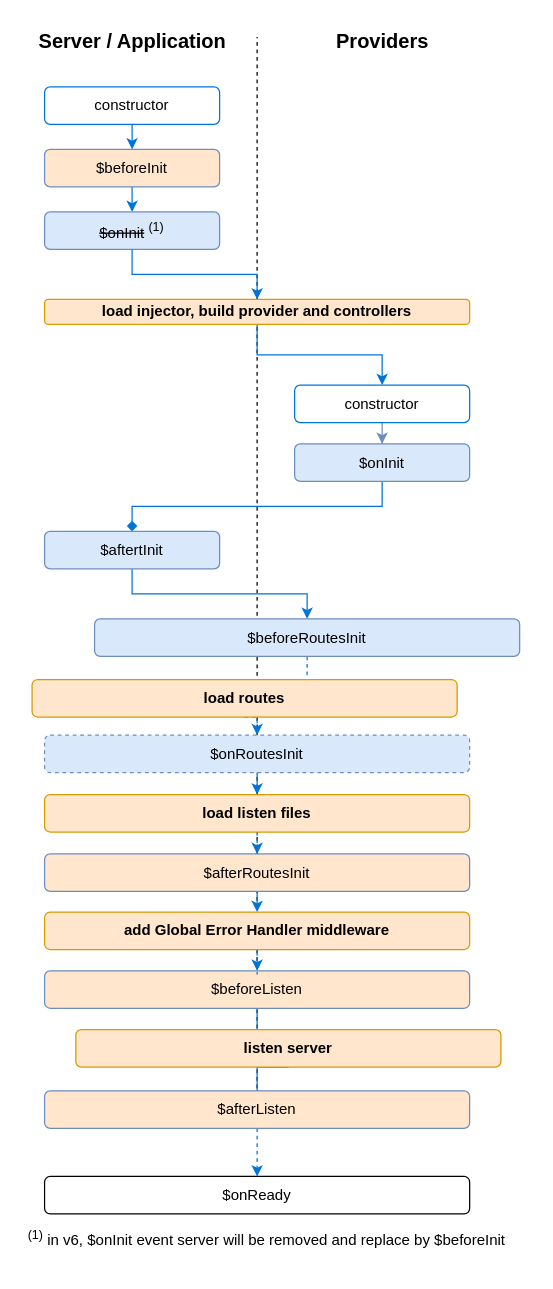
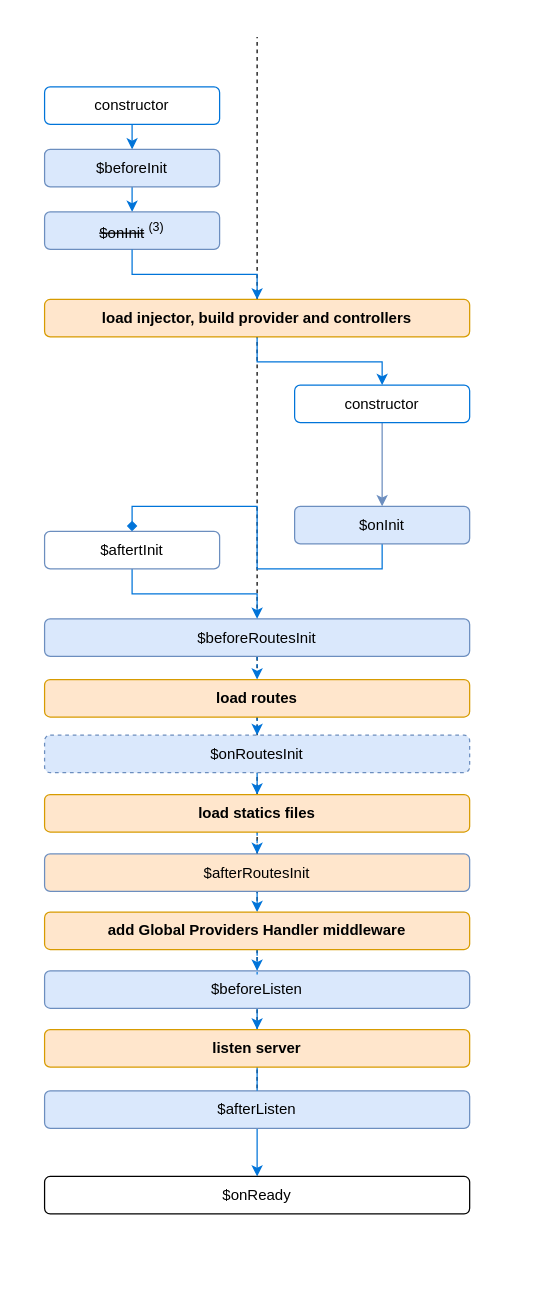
(132, 38) -> none
(382, 38) -> none
(132, 168) -> (132, 168)
(132, 231) -> (132, 231)
(257, 312) -> (257, 318)
(382, 463) -> (382, 525)
(132, 550) -> (132, 550)
(307, 638) -> (257, 638)
(244, 698) -> (257, 698)
(257, 813) -> (257, 813)
(257, 931) -> (257, 931)
(257, 989) -> (257, 989)
(288, 1048) -> (257, 1048)
(257, 1109) -> (257, 1109)
(257, 1148) -> (257, 1148)
(276, 1243) -> none
